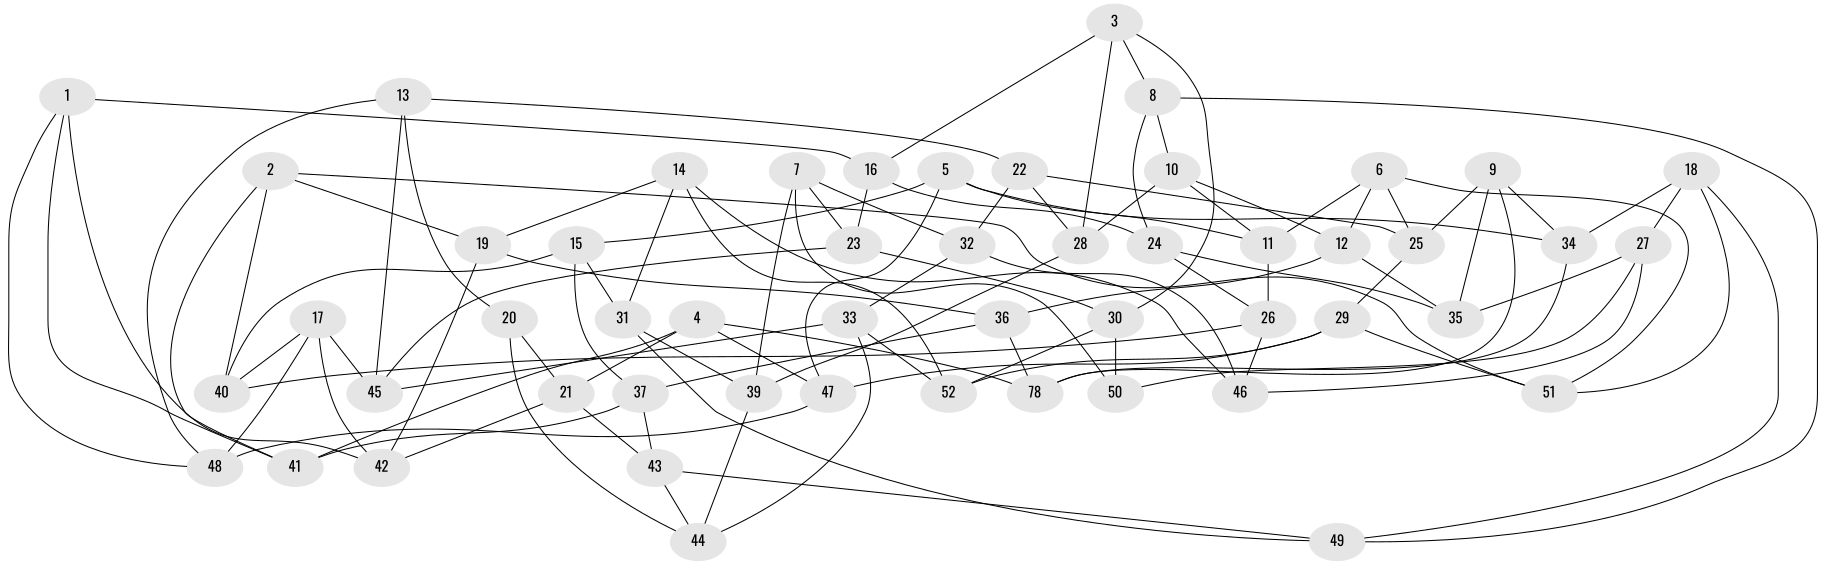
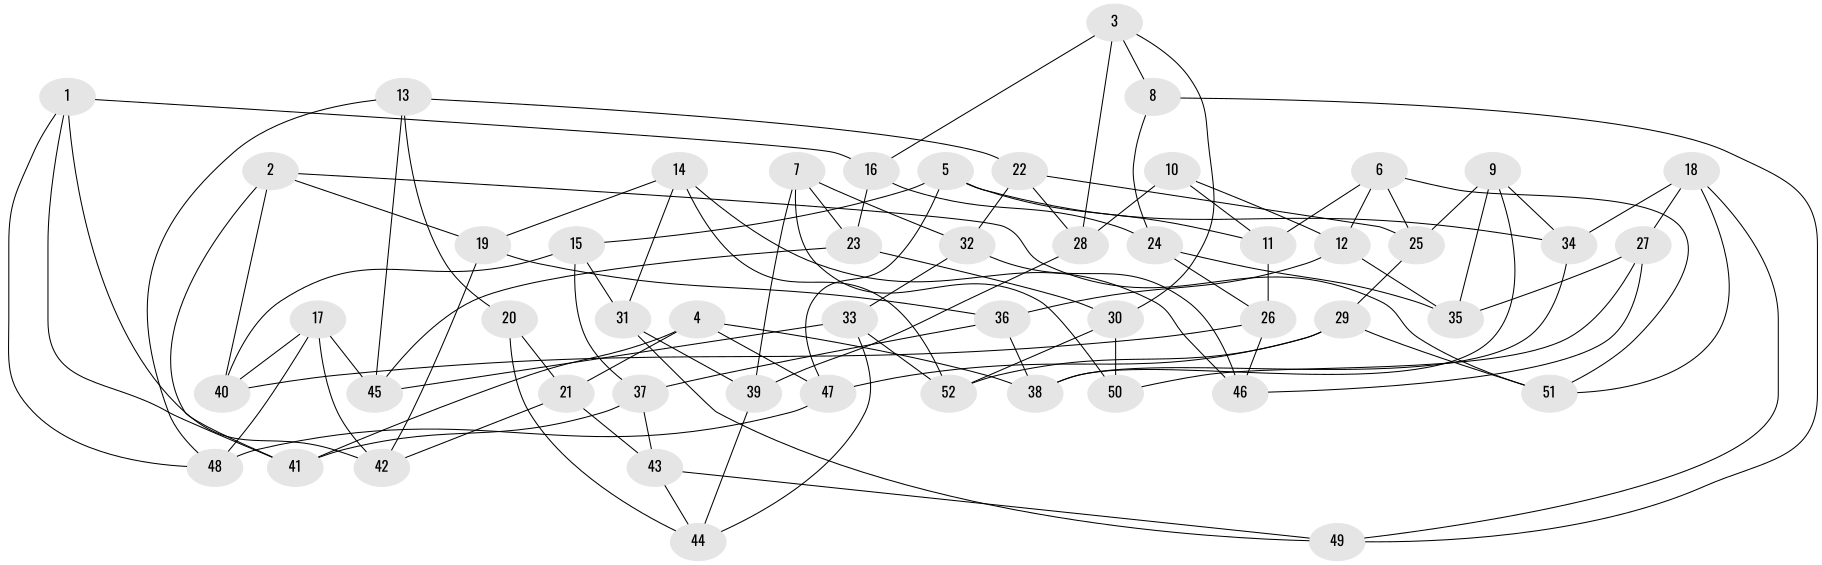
(1163, 134) -> none
(1035, 394) -> (1035, 394)
